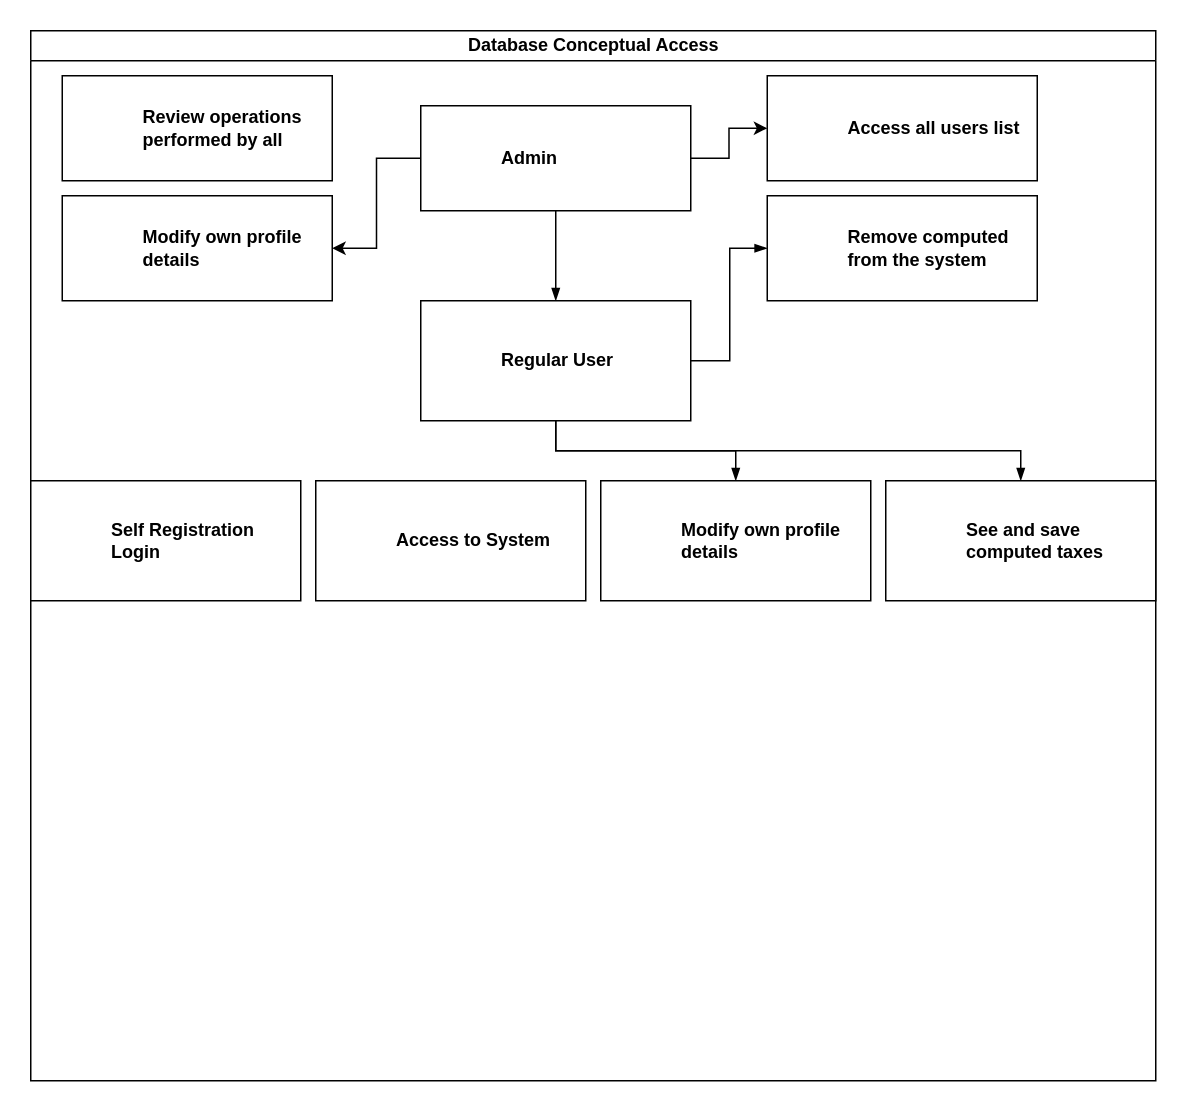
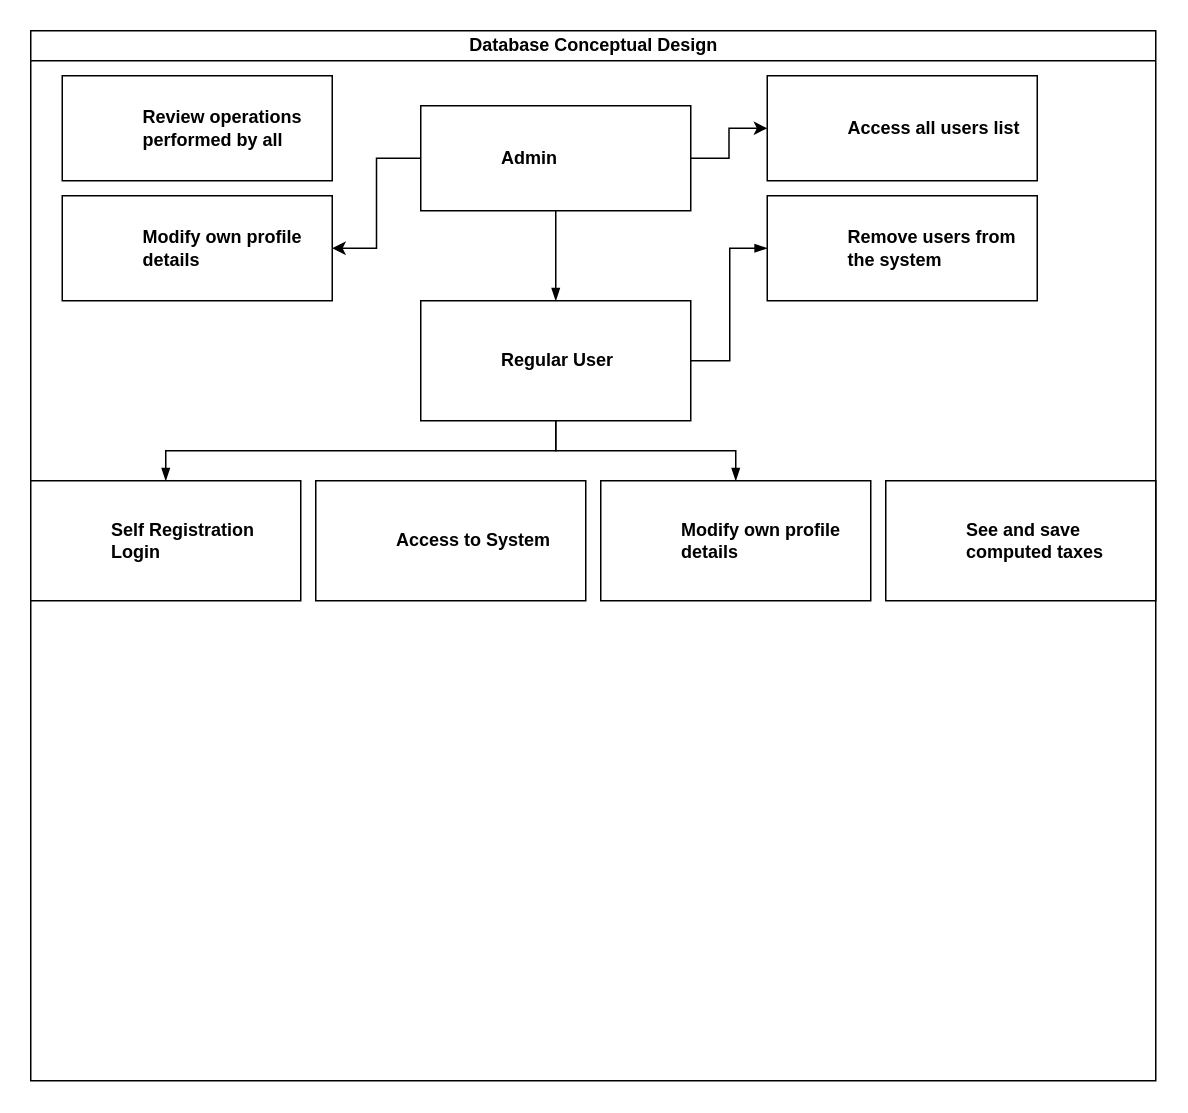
(594, 46) -> (594, 46)
(943, 248) -> (943, 248)
(888, 451) -> (352, 451)
